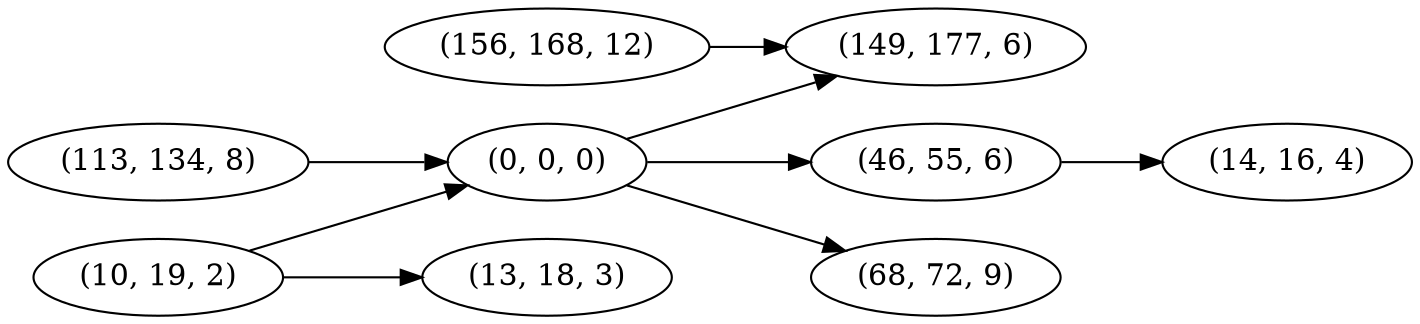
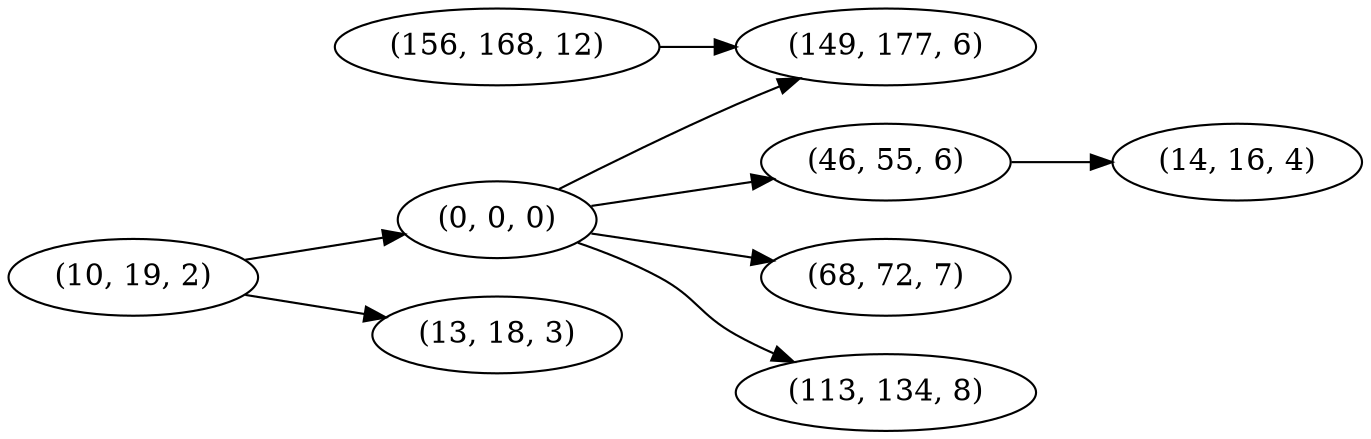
(367, 162) -> (680, 291)
(936, 277) -> (886, 277)
